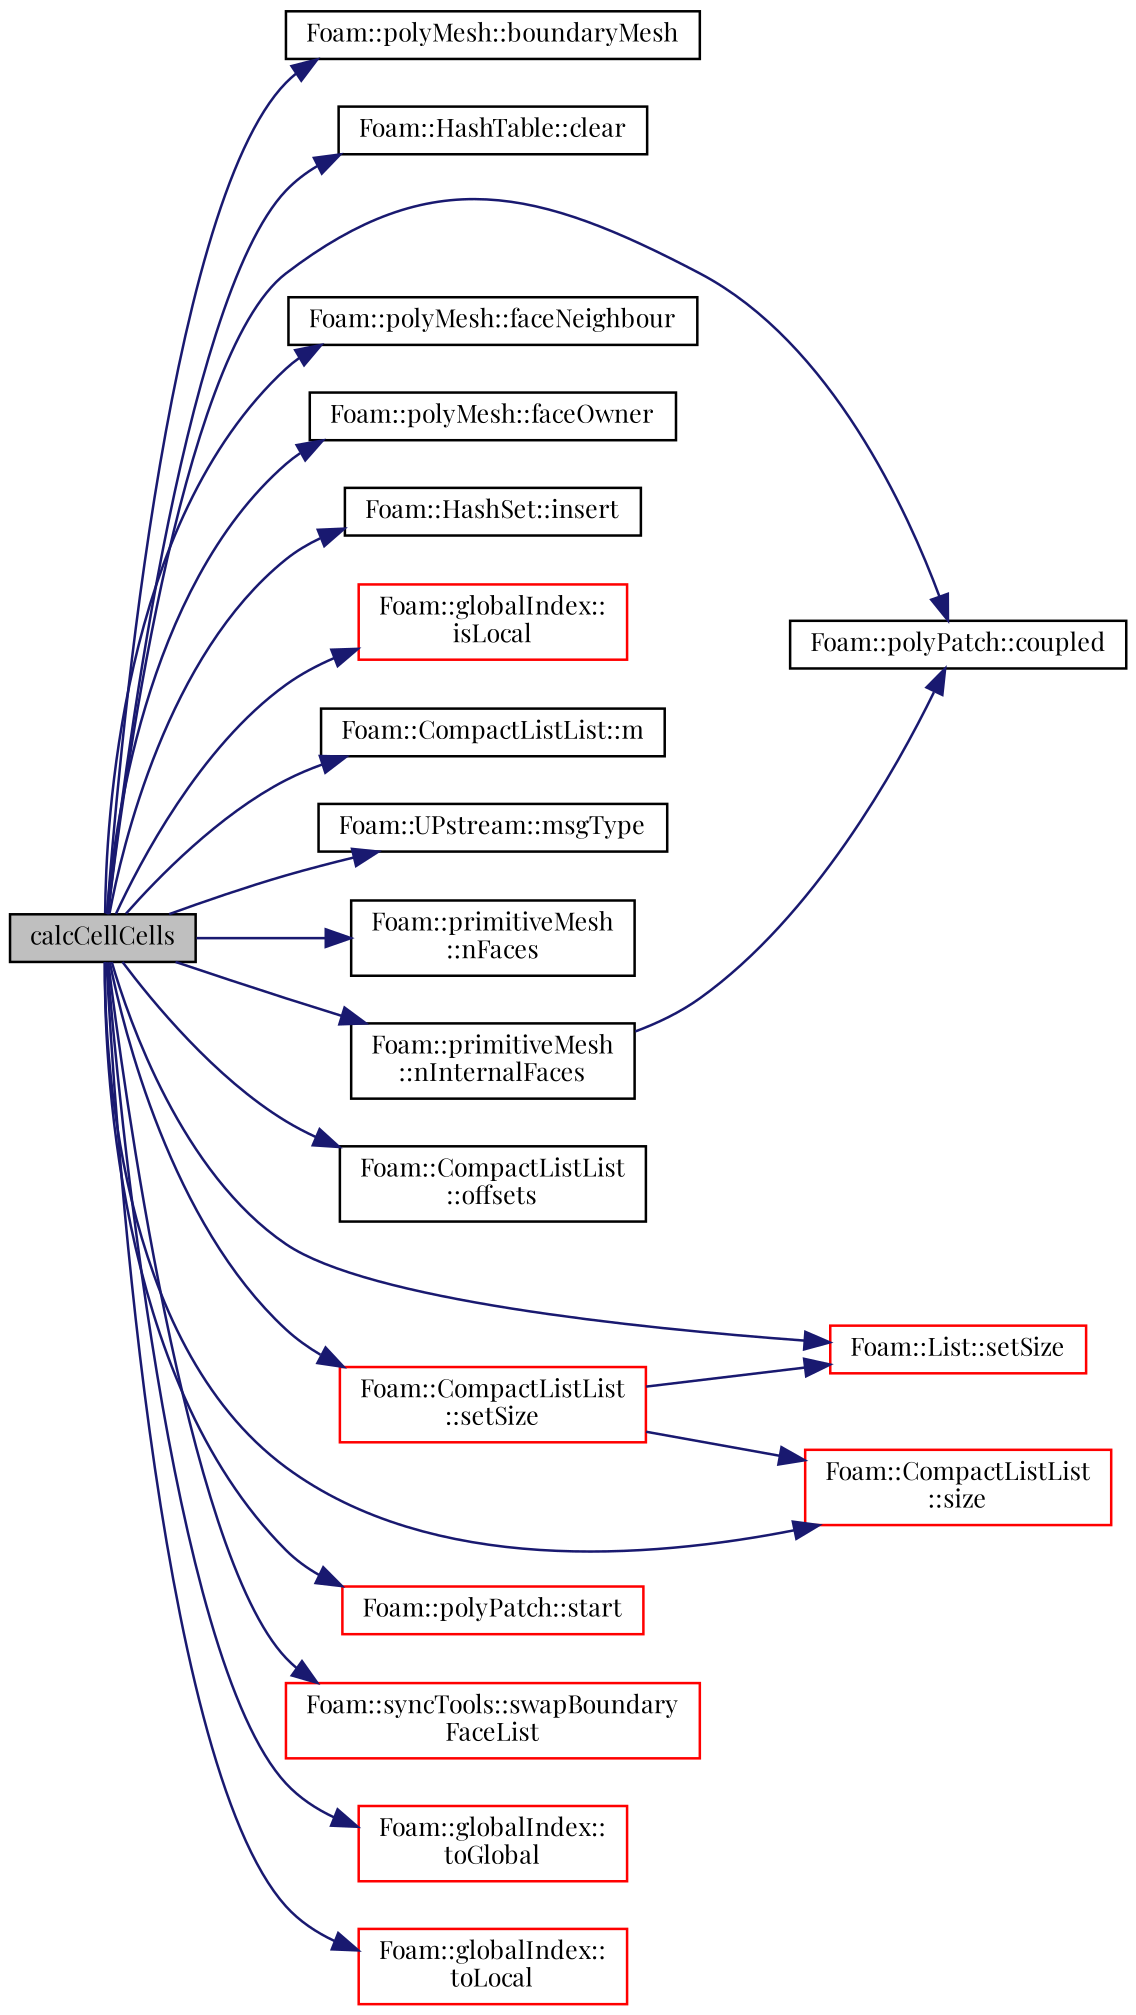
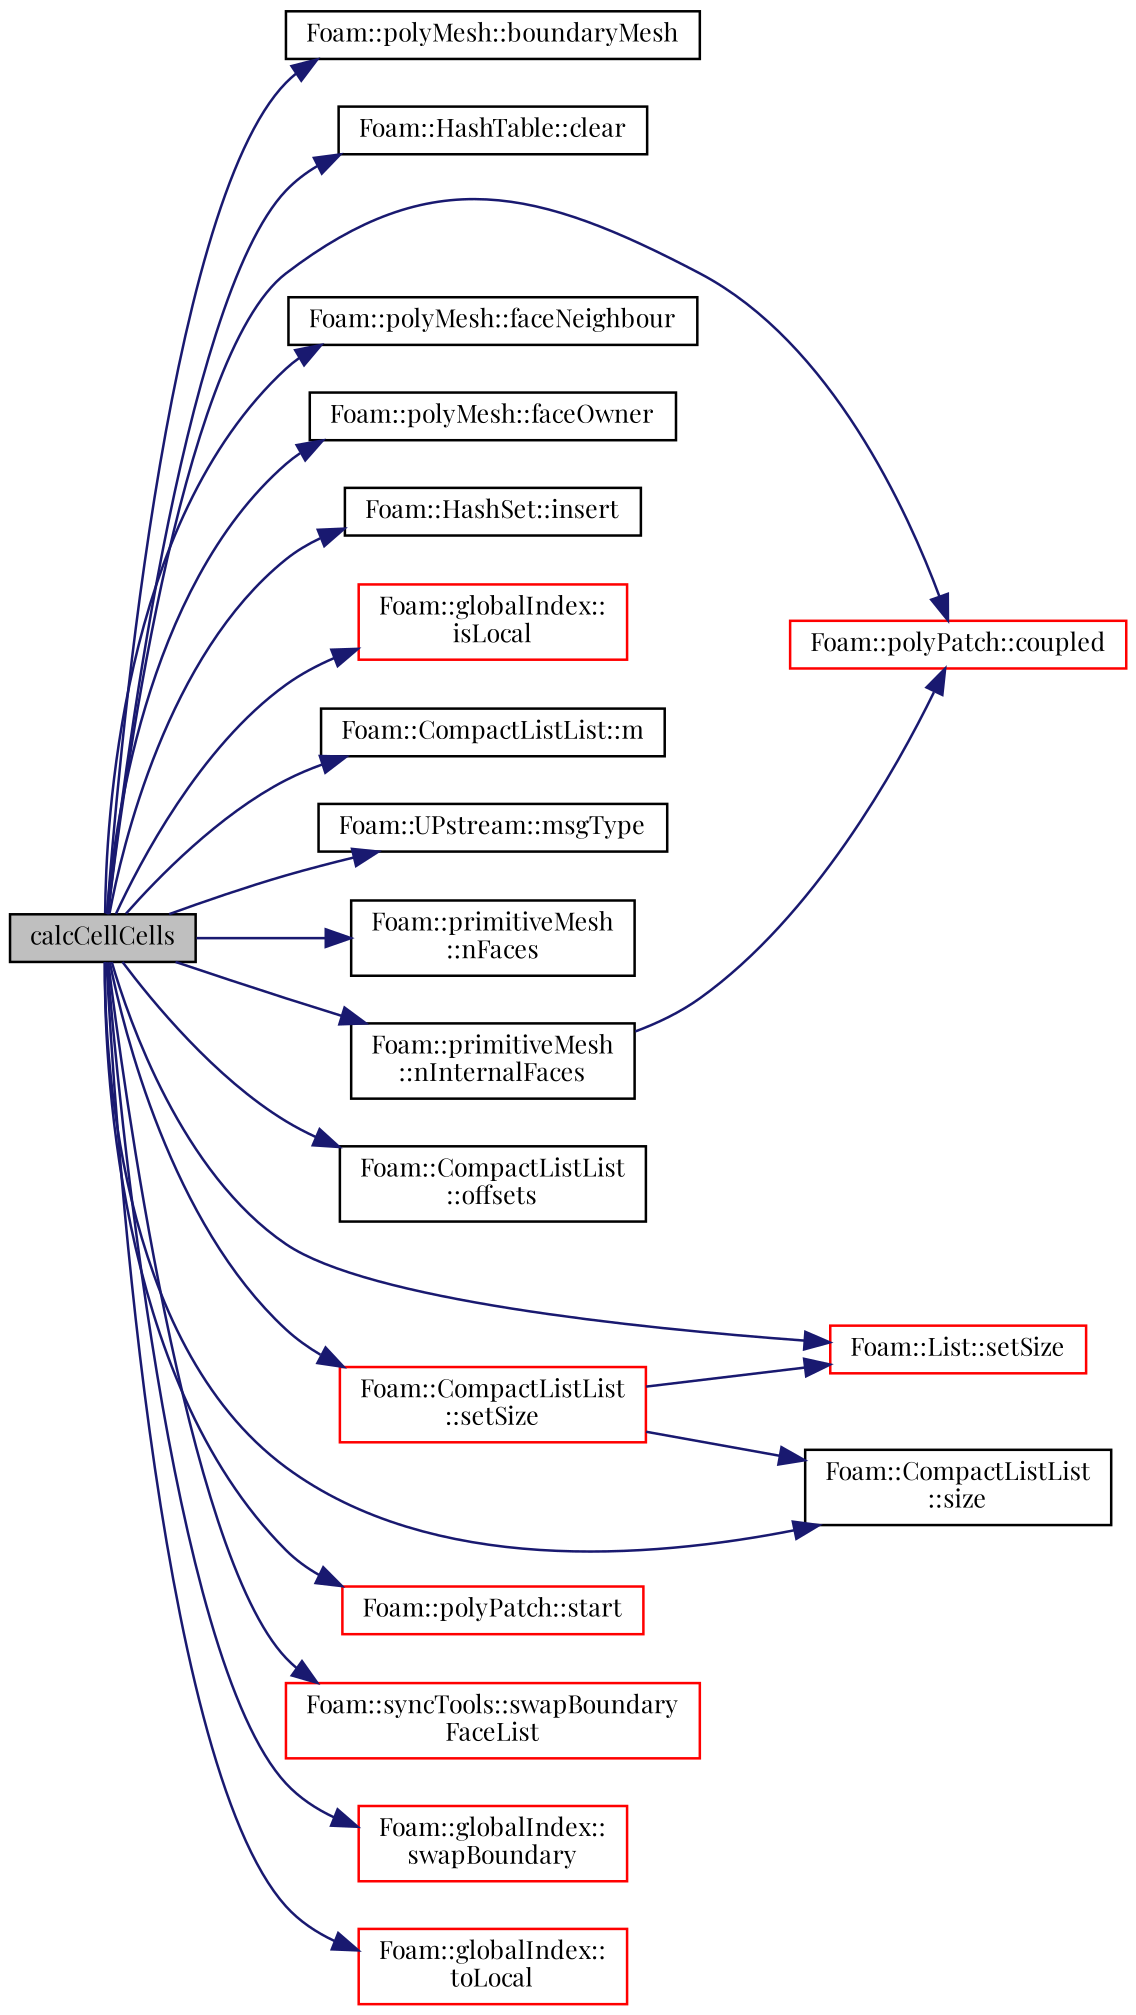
(958, 645) -> (958, 645)
(958, 1487) -> (958, 1487)
(493, 1844) -> (493, 1844)
